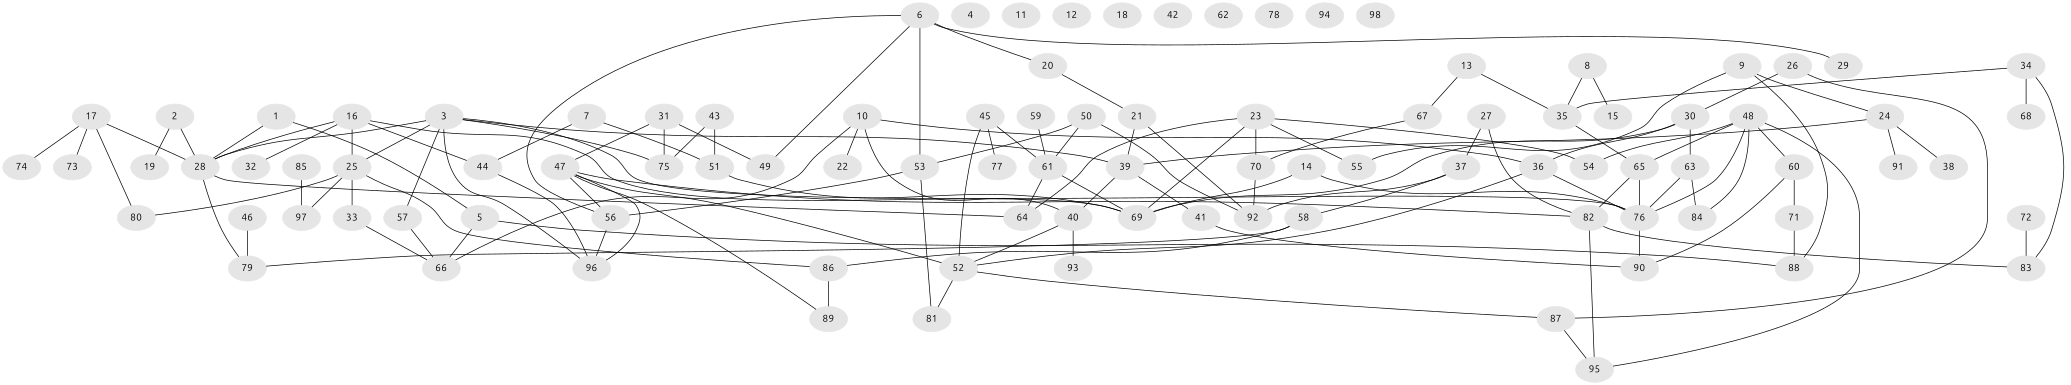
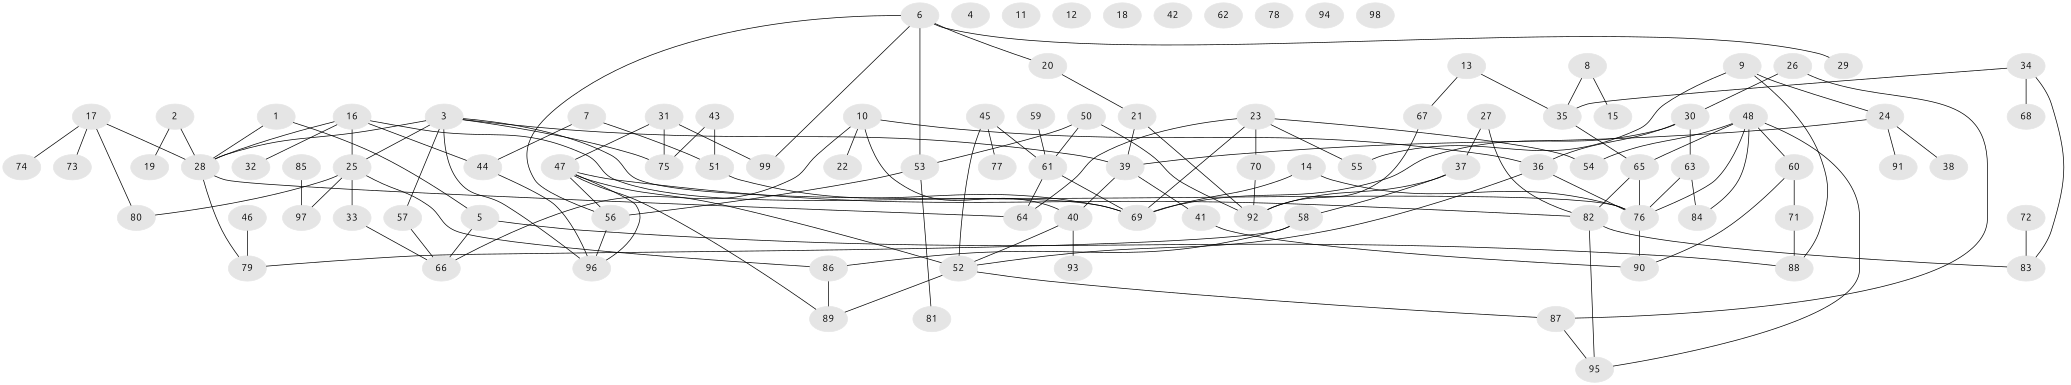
(1343, 135) -> (1392, 172)
(765, 167) -> (765, 167)
(945, 294) -> (894, 294)
